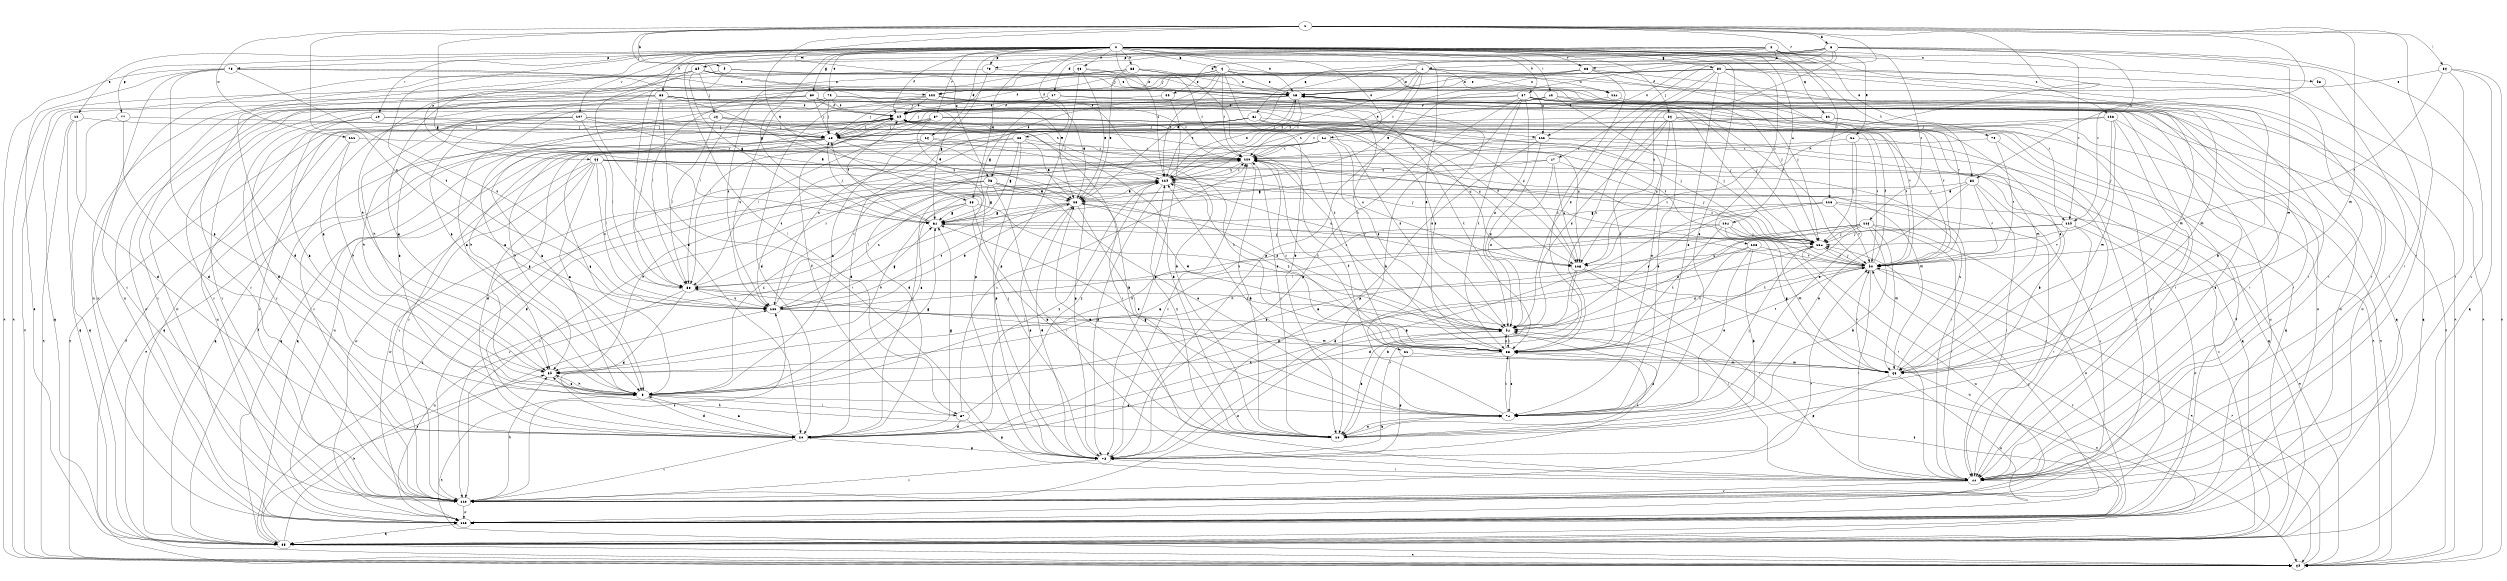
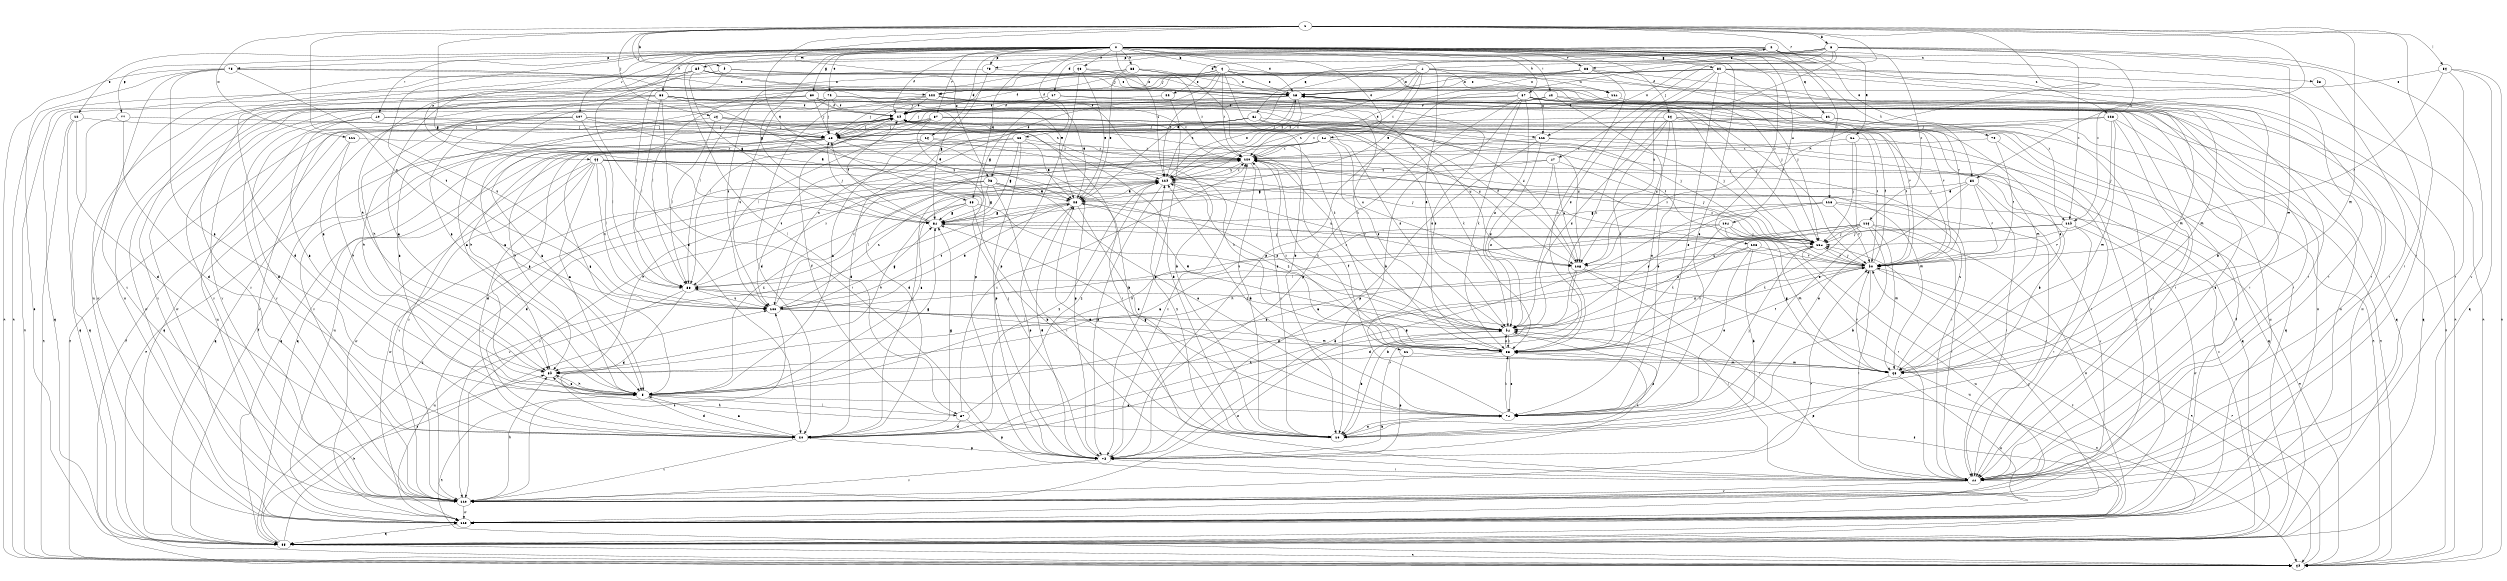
(1608, 64) -> (1597, 64)
(707, 93) -> (894, 28)
